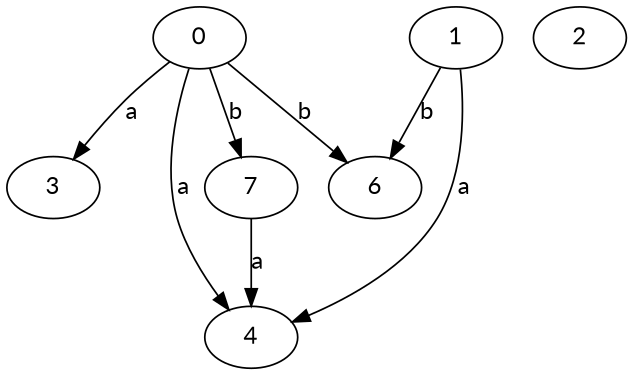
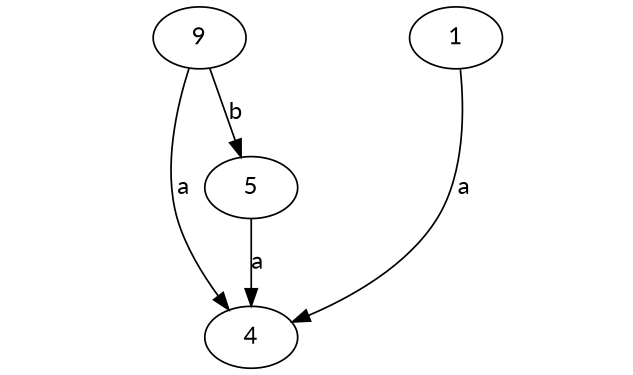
(200, 38) -> (200, 38)
(580, 38) -> none
(53, 188) -> none
(251, 188) -> (251, 188)
(375, 188) -> none
